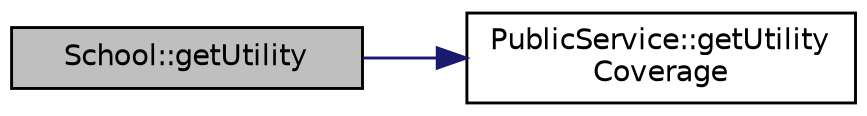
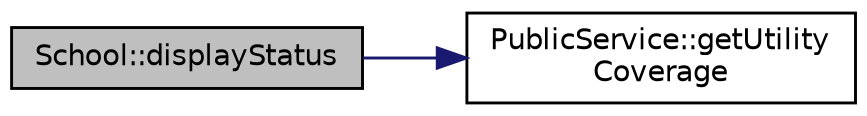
(187, 58) -> (187, 58)
